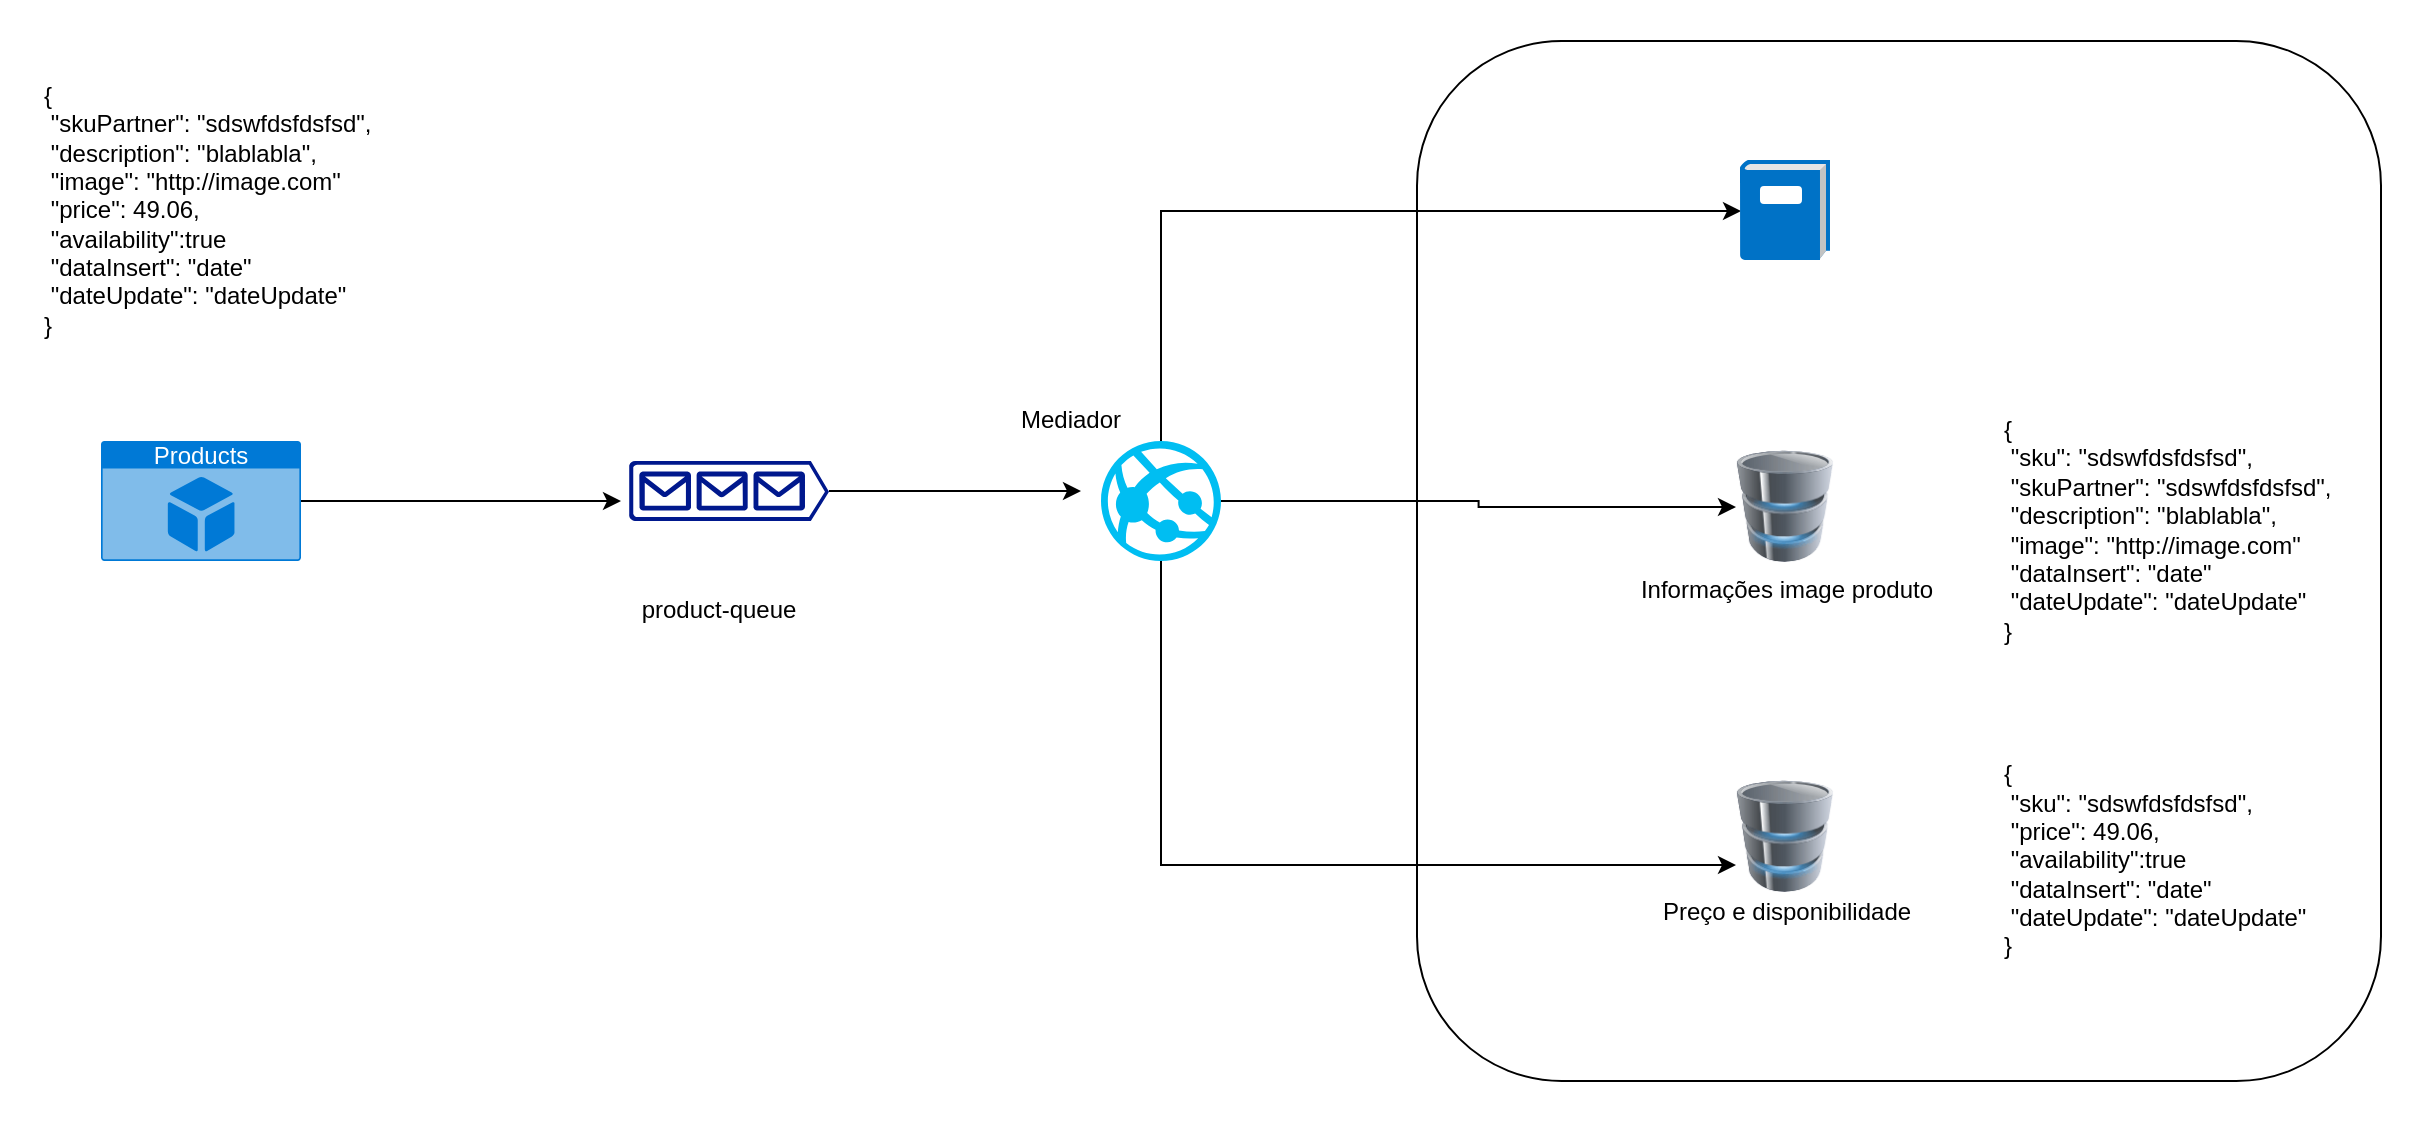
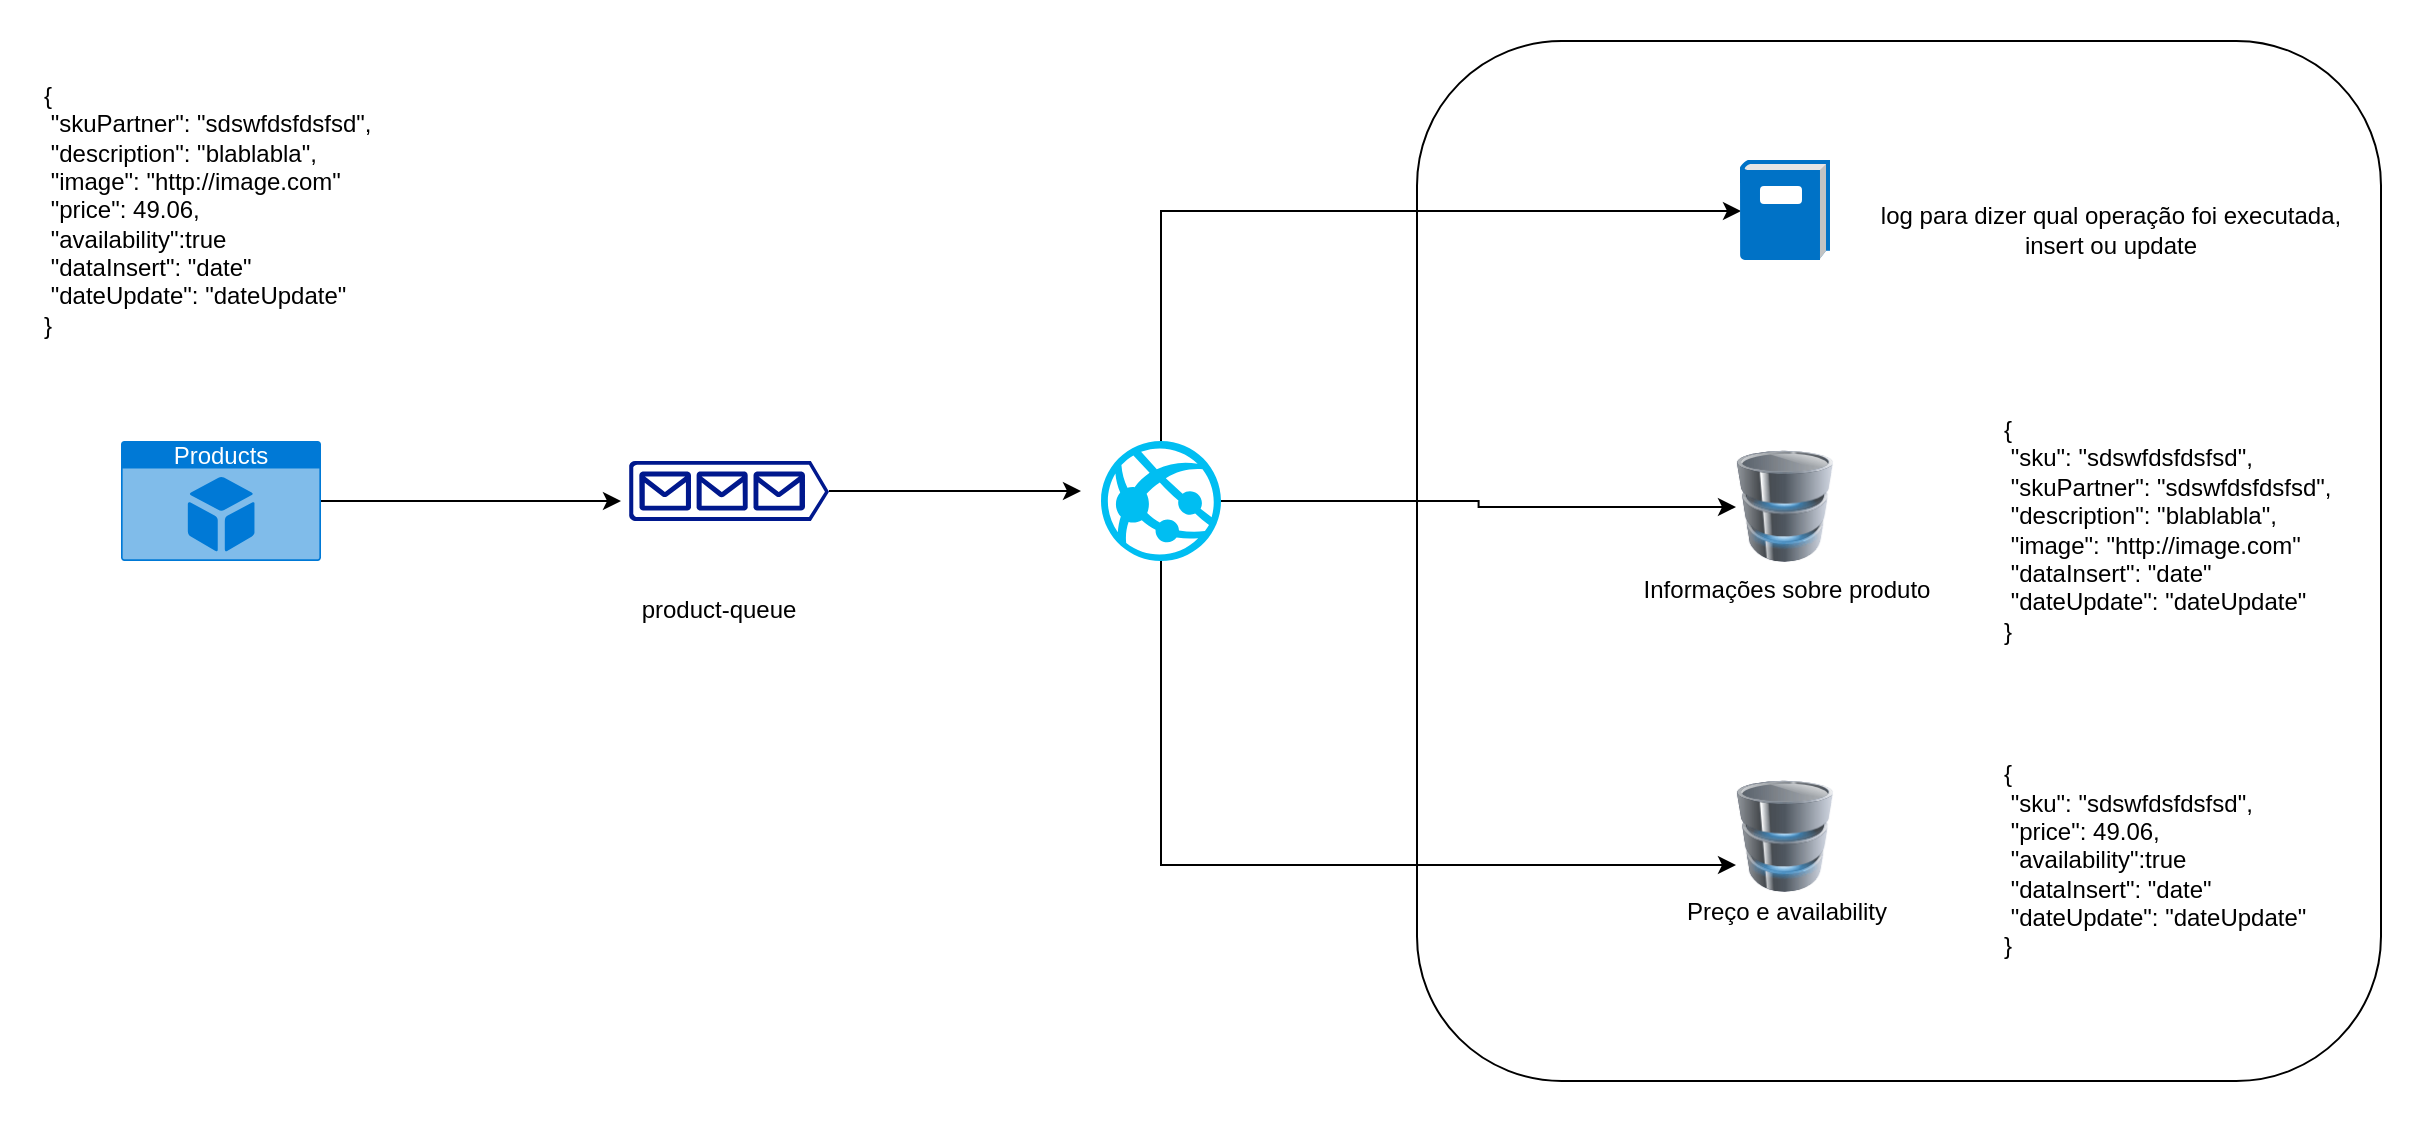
none -> (2111, 231)
(1071, 421) -> none
(201, 501) -> (221, 501)
(1788, 591) -> (1788, 591)
(1788, 913) -> (1788, 913)
